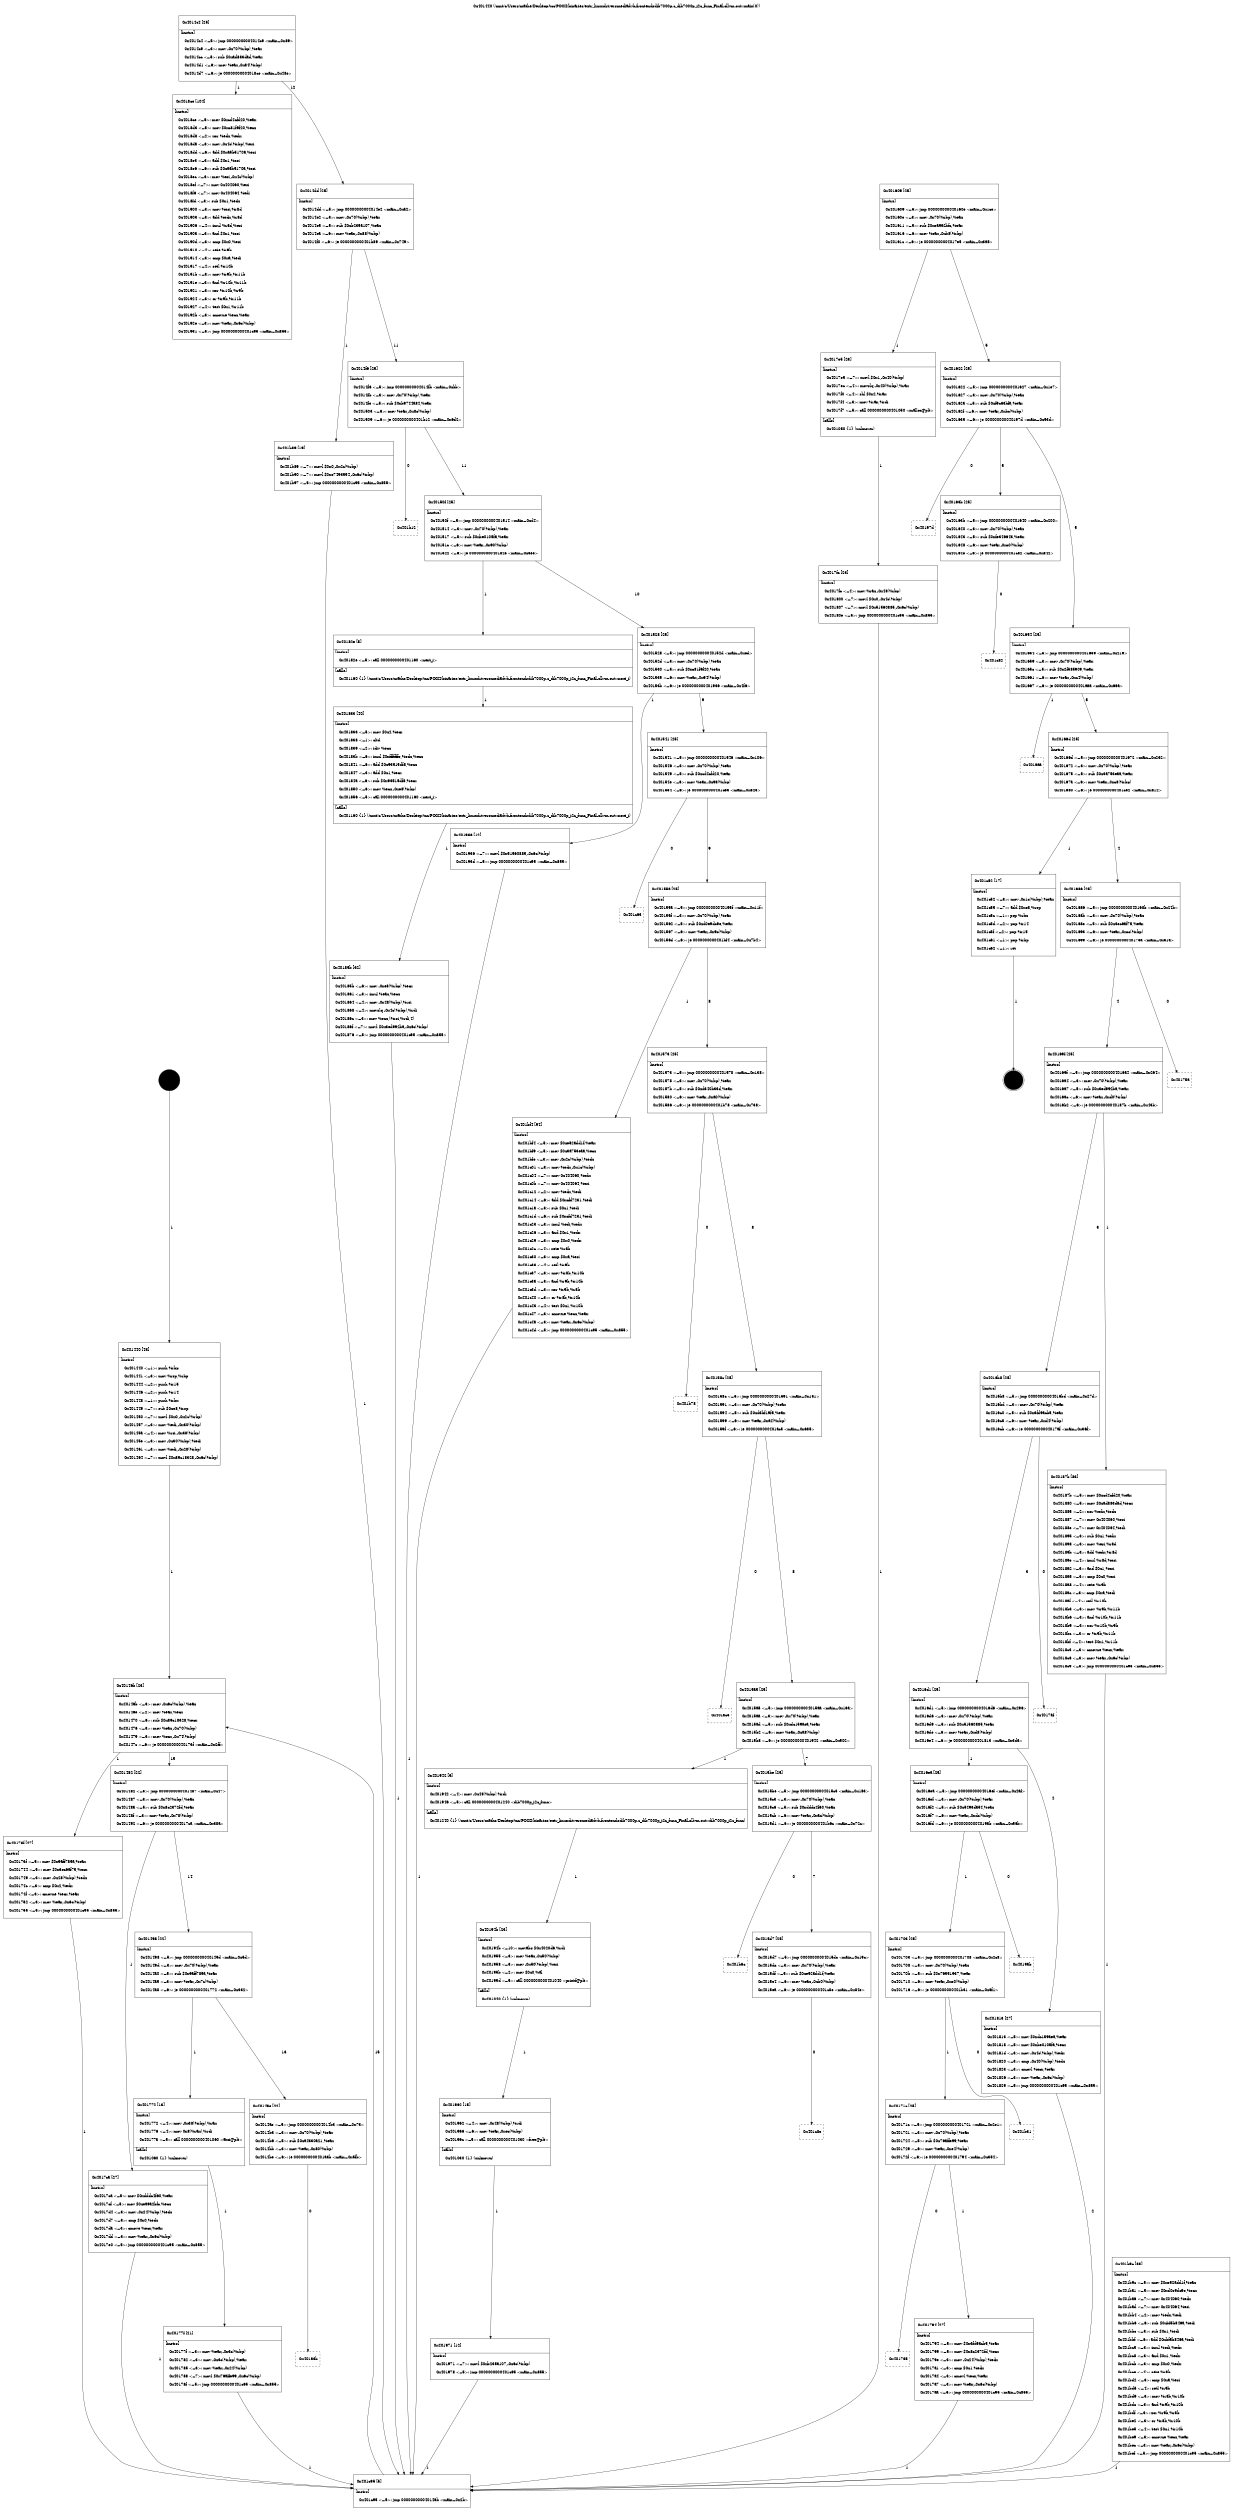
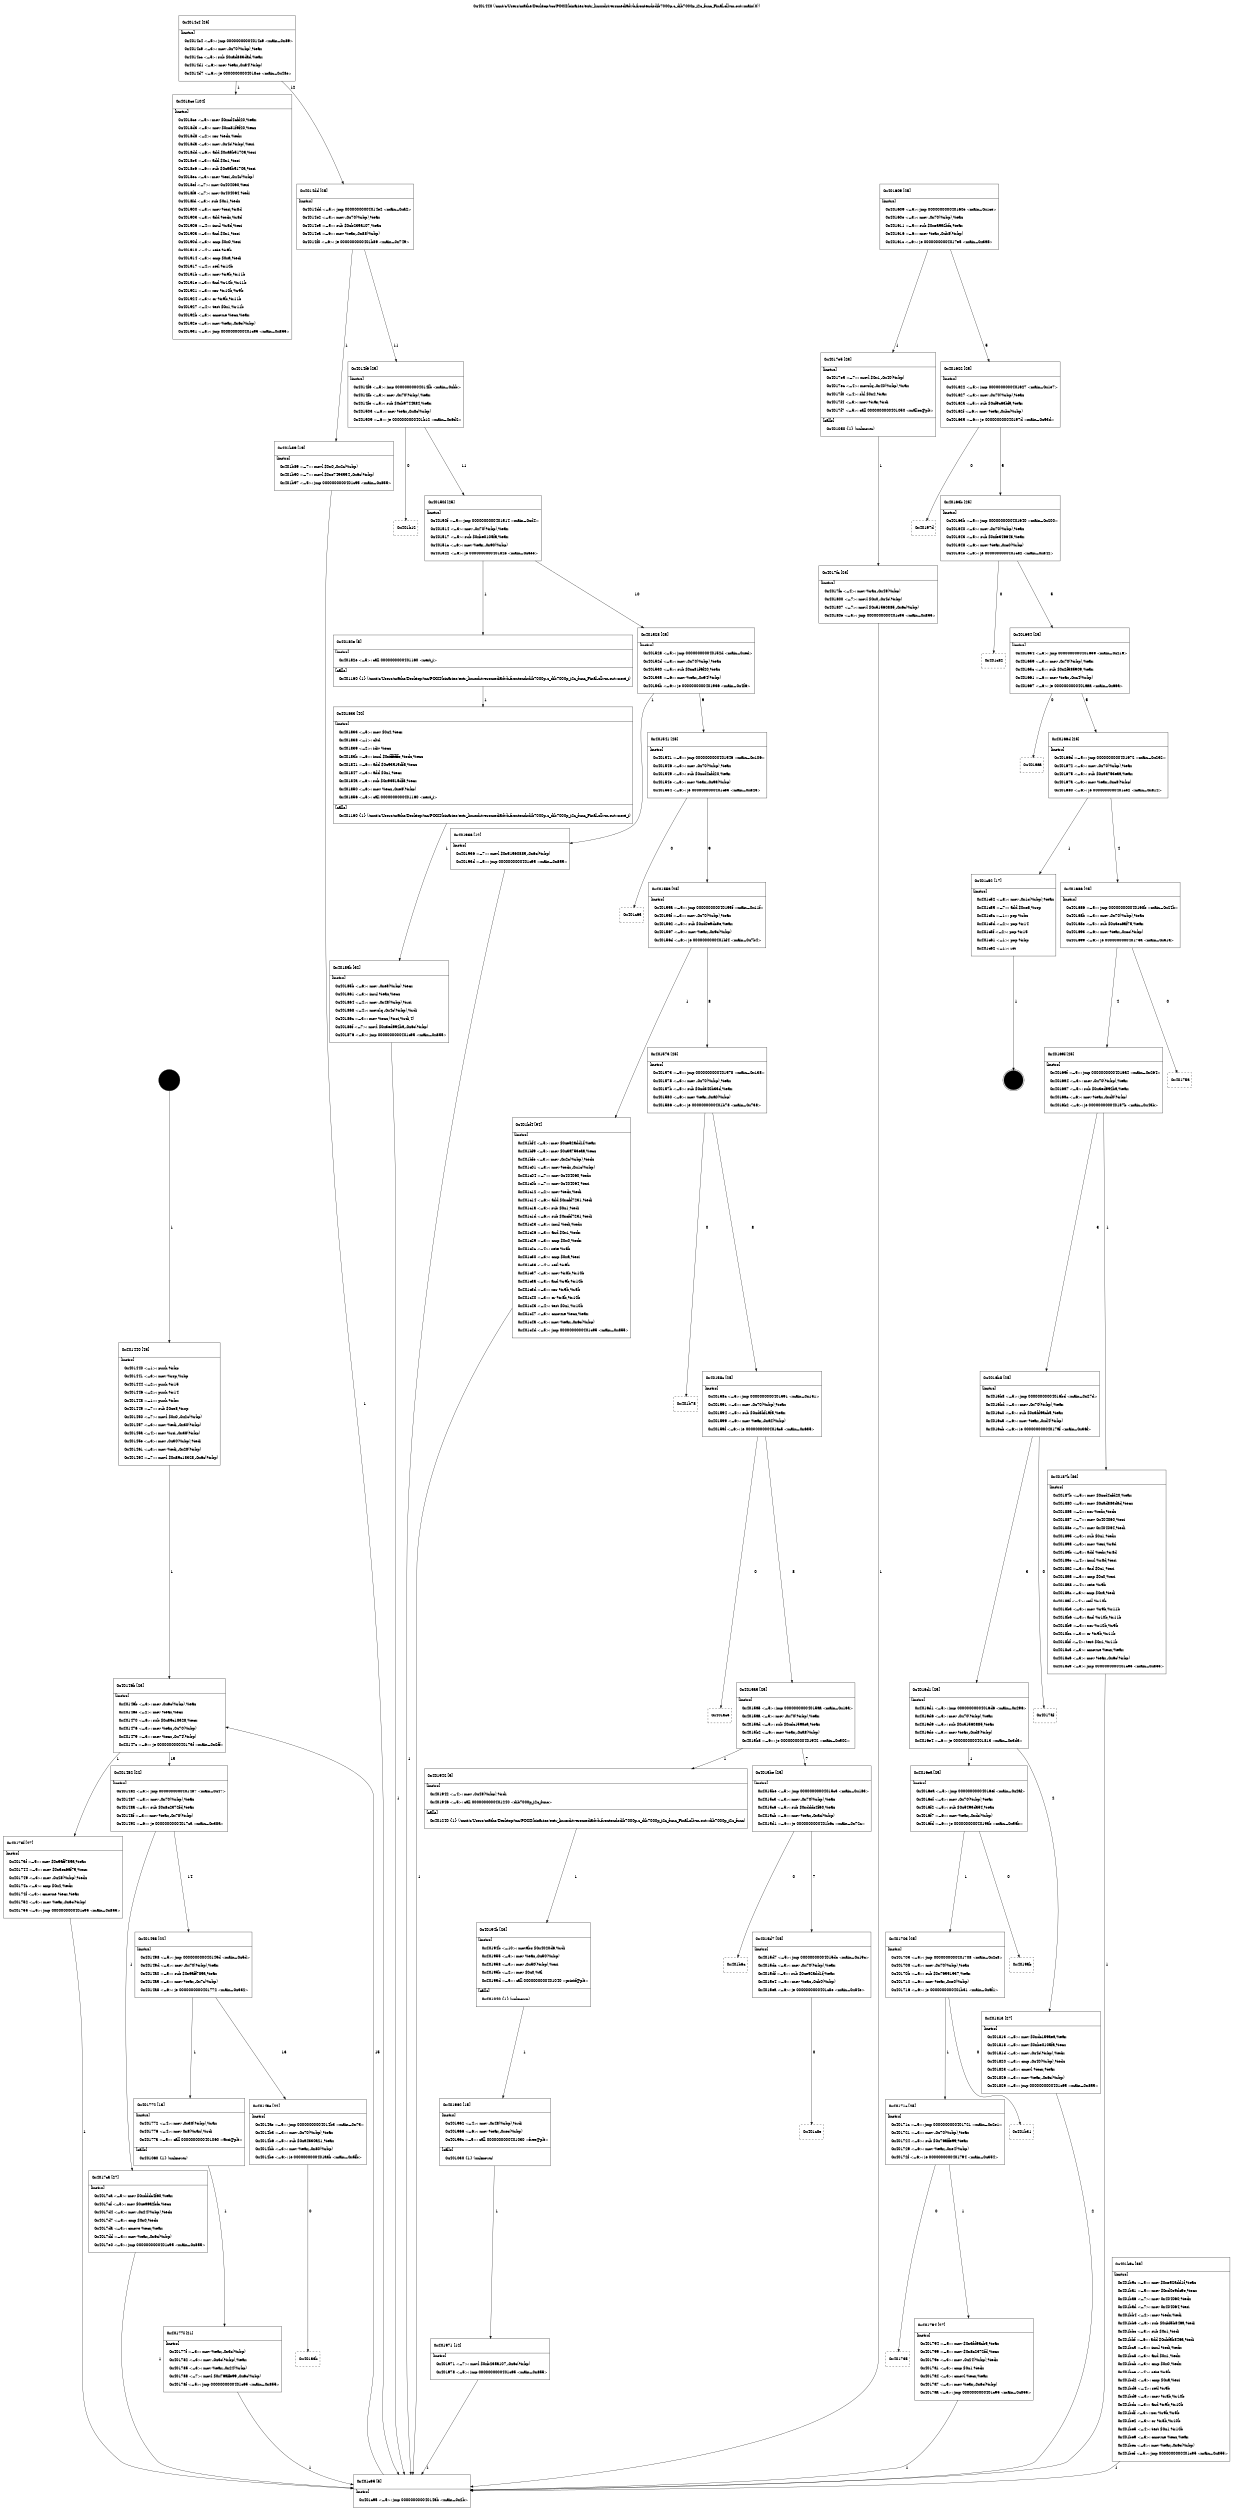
(1069, 521) -> (1034, 593)
(1052, 700) -> (1052, 700)
